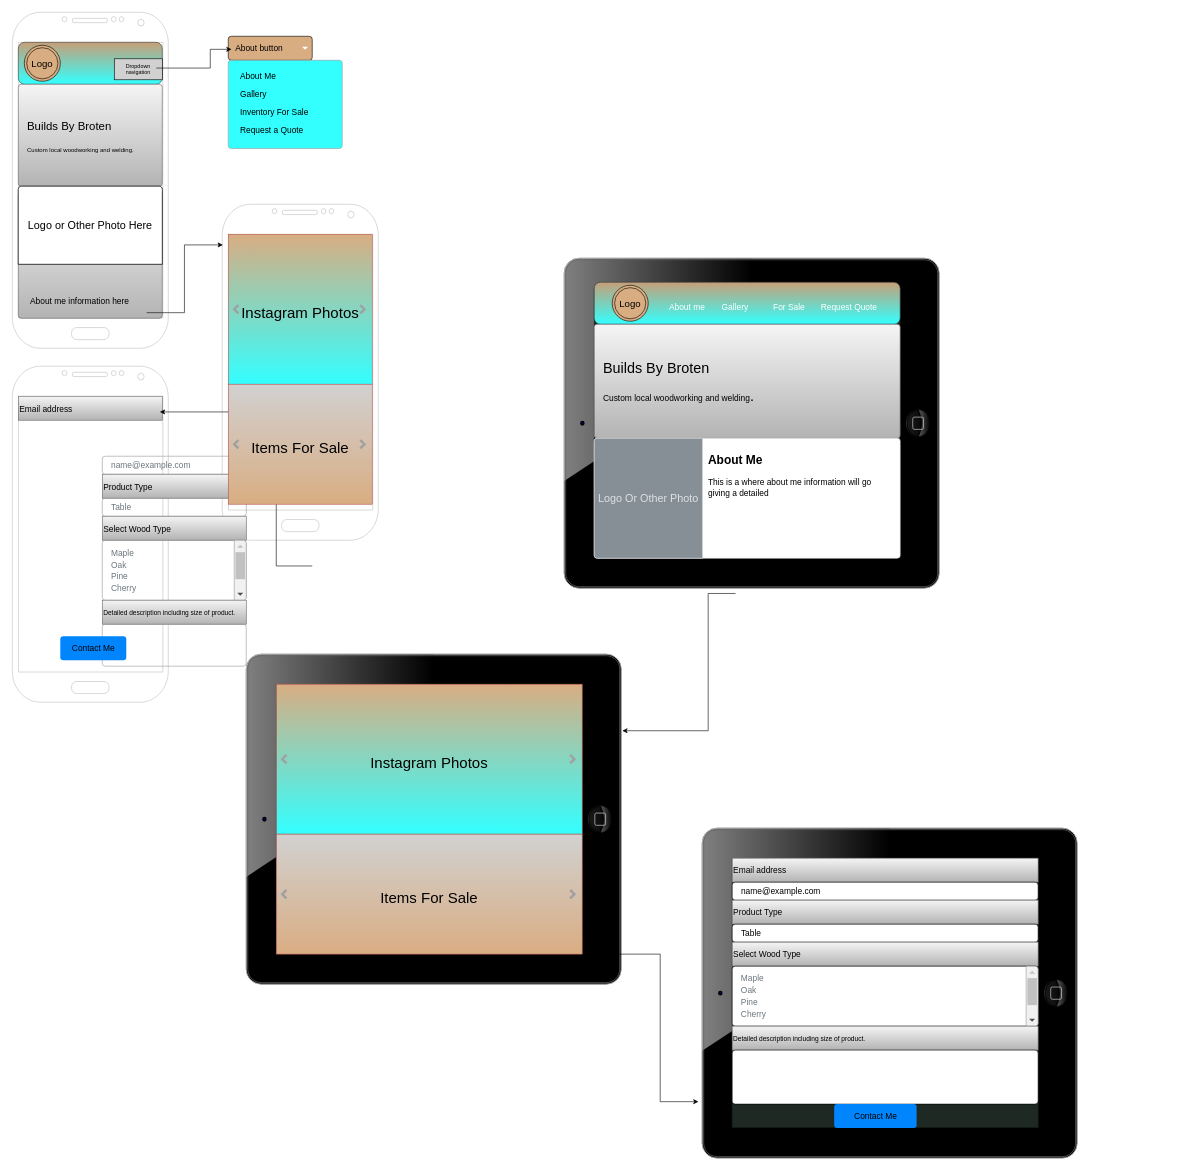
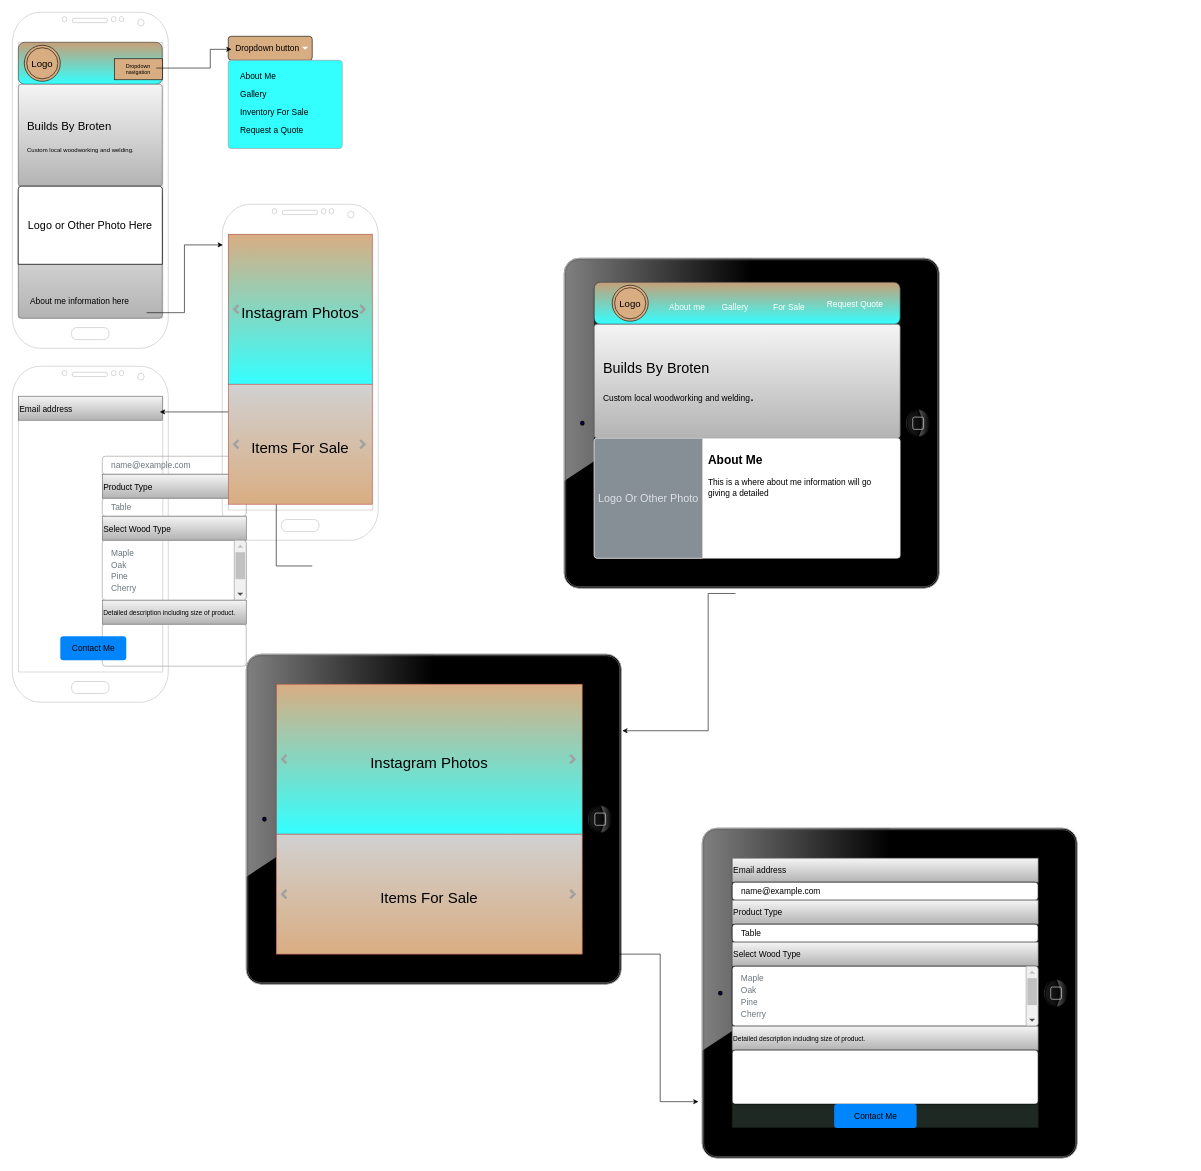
(263, 48) -> (270, 48)
(138, 69) -> (138, 69)
(849, 306) -> (855, 303)
